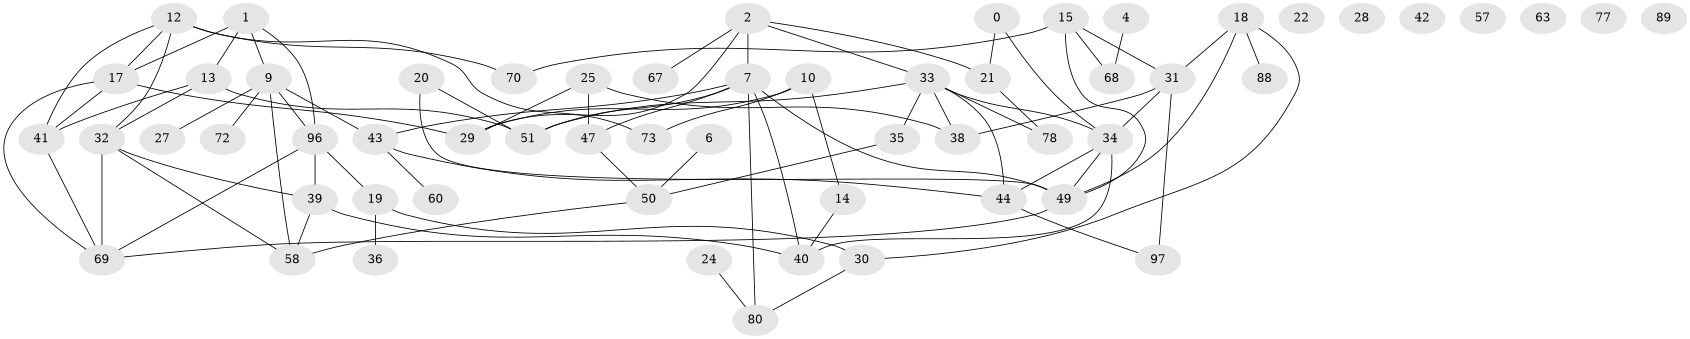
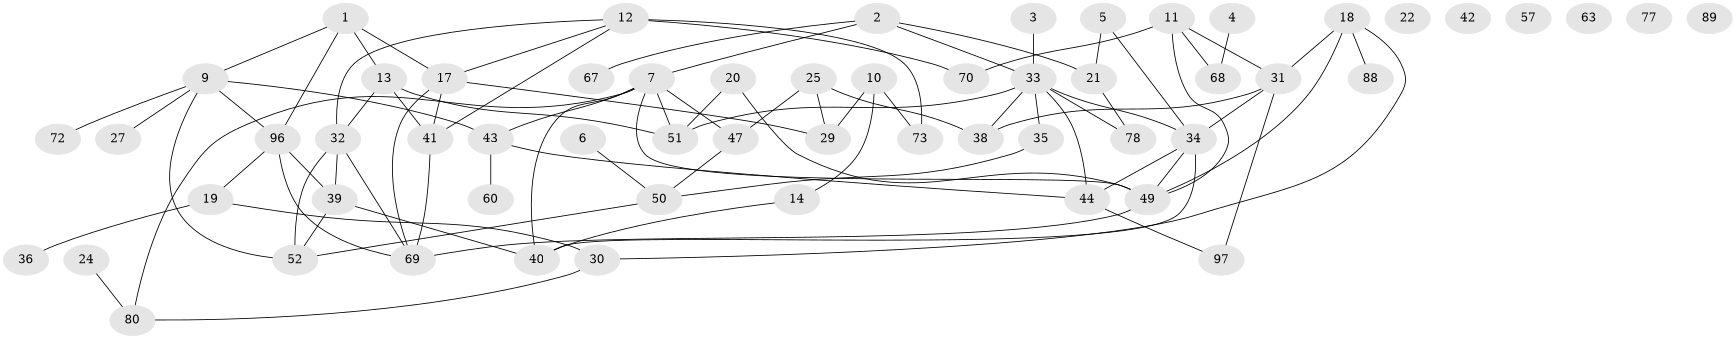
(997, 18) -> (1103, 18)
none -> (1034, 18)
(1066, 18) -> (1172, 18)
(1362, 18) -> none
(627, 114) -> none
(292, 260) -> (295, 260)
